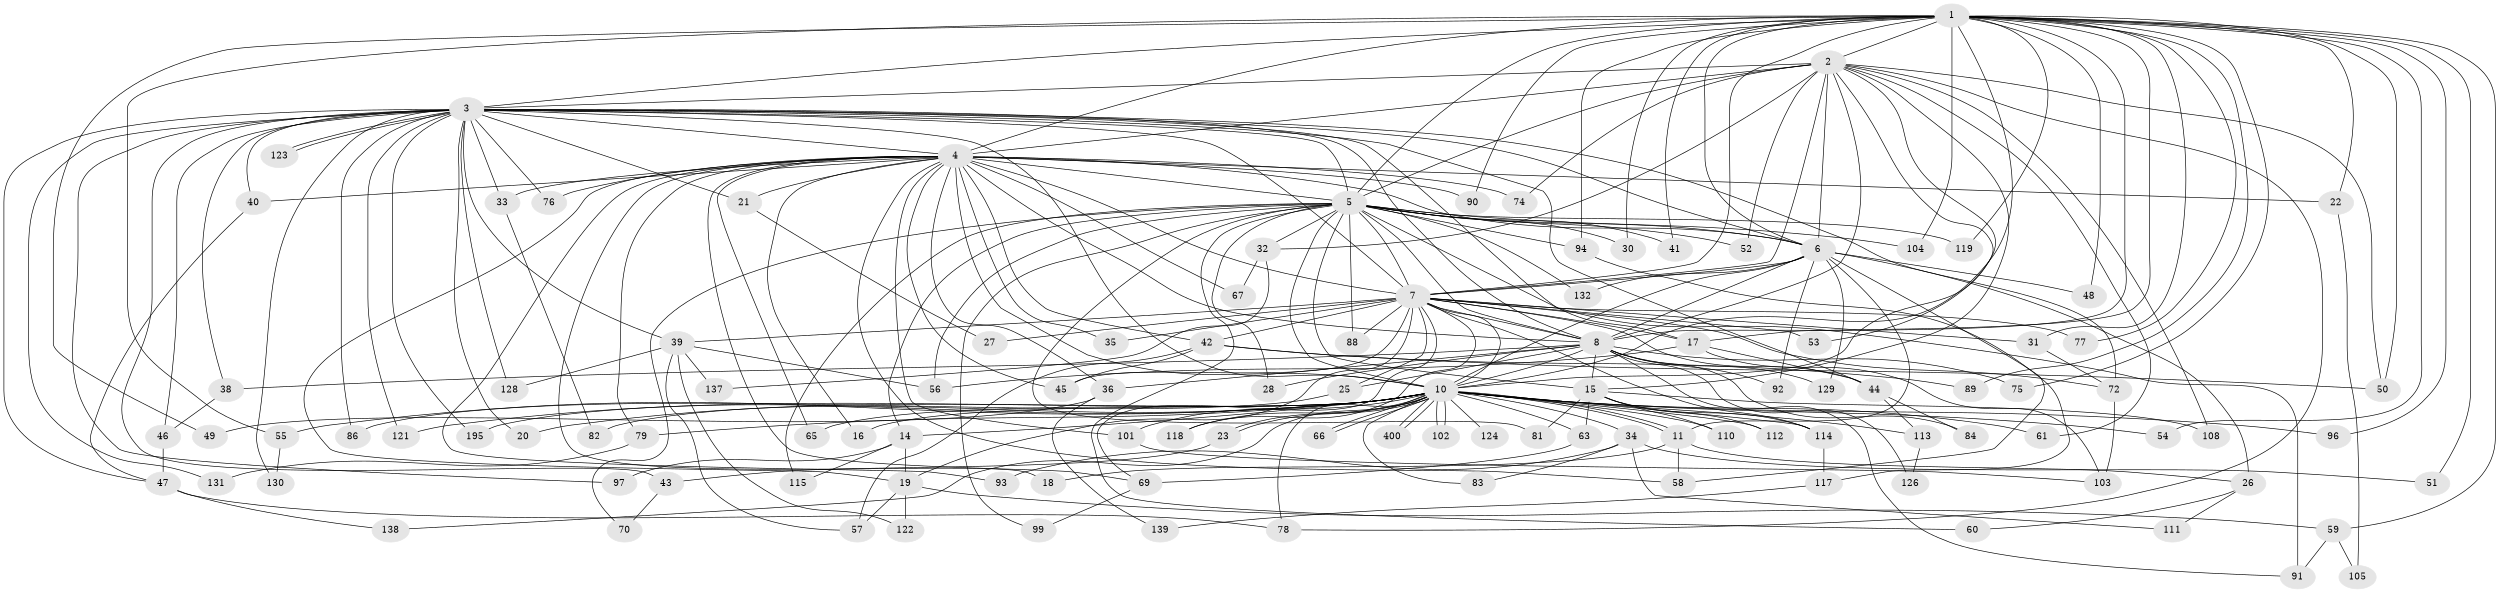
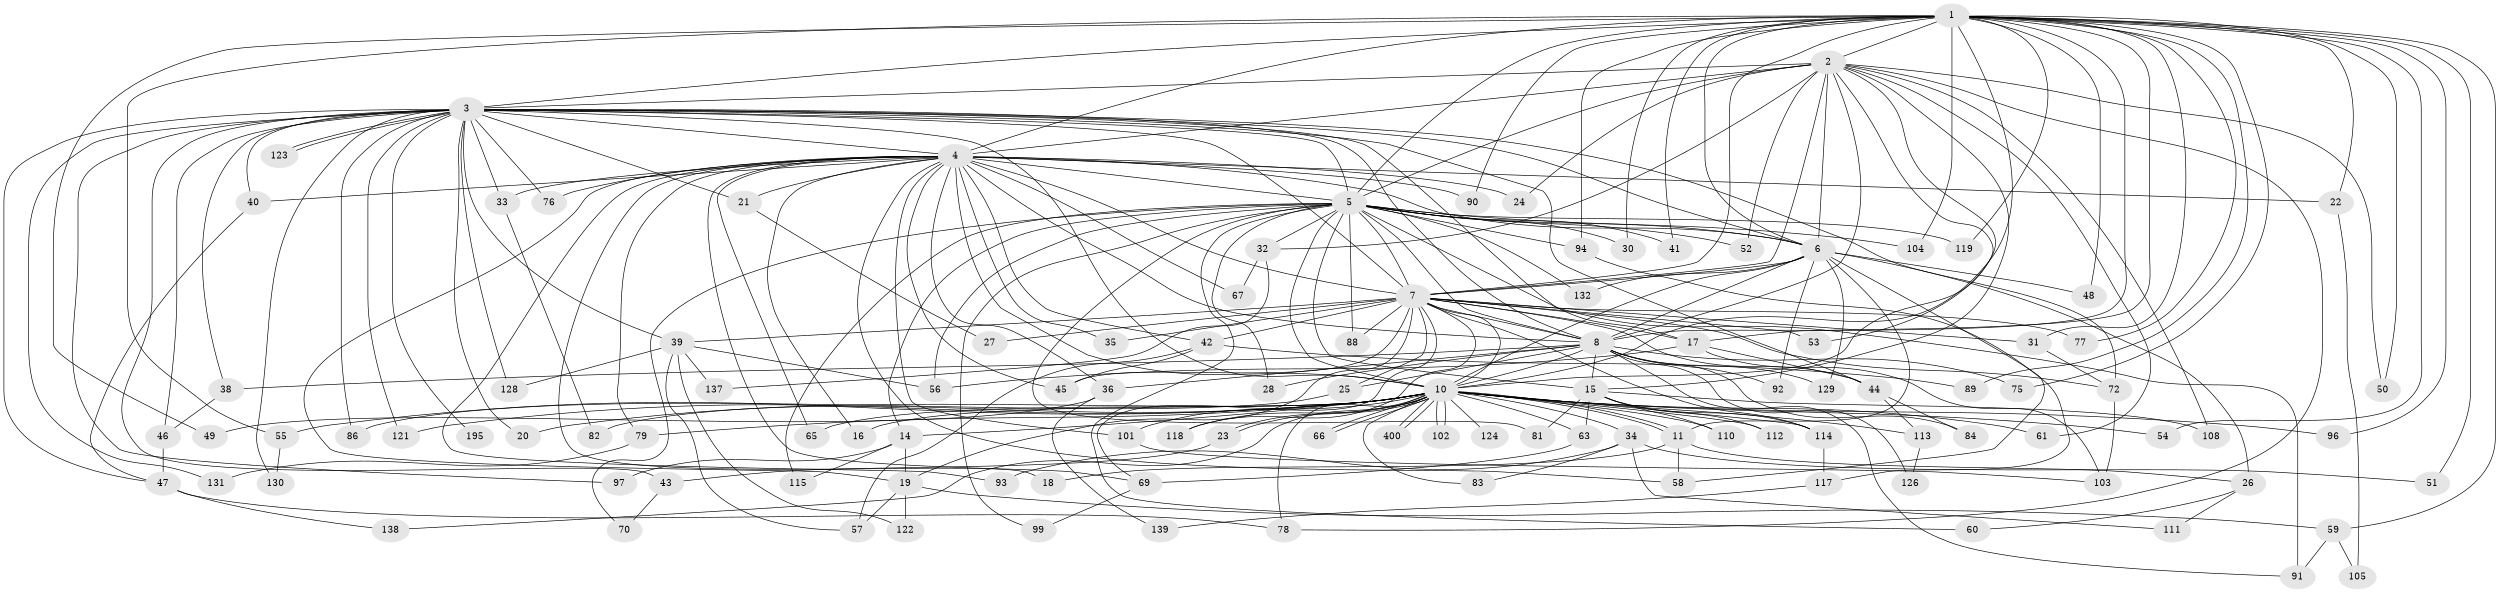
(1520, 203) -> (1520, 203)
(1652, 368) -> none
(956, 404) -> none
